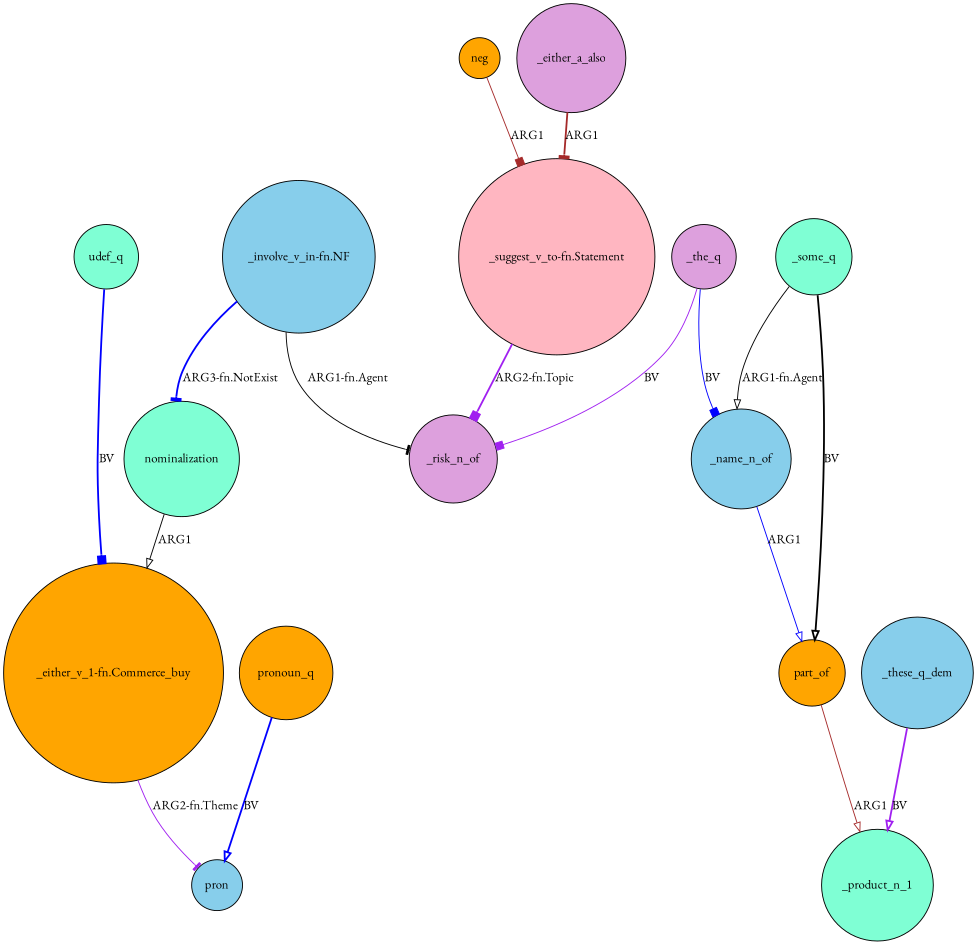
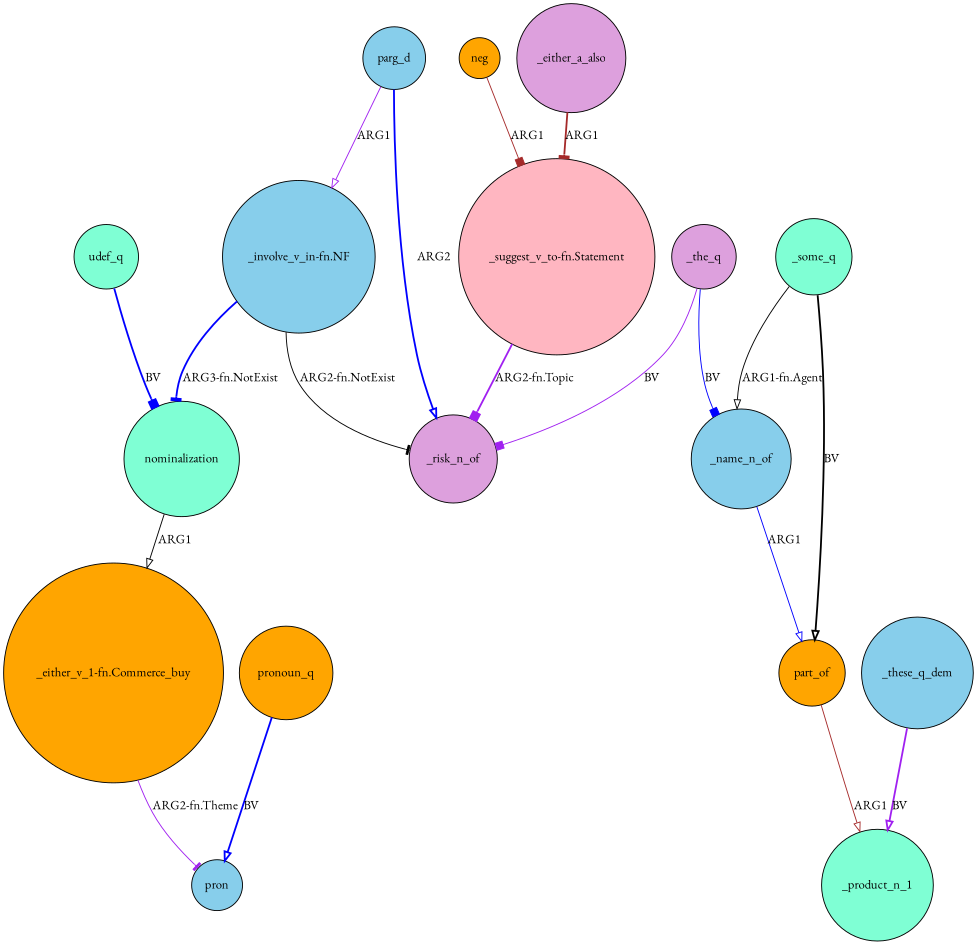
none -> (394, 58)
(348, 378) -> (348, 378)
(98, 422) -> (131, 344)
